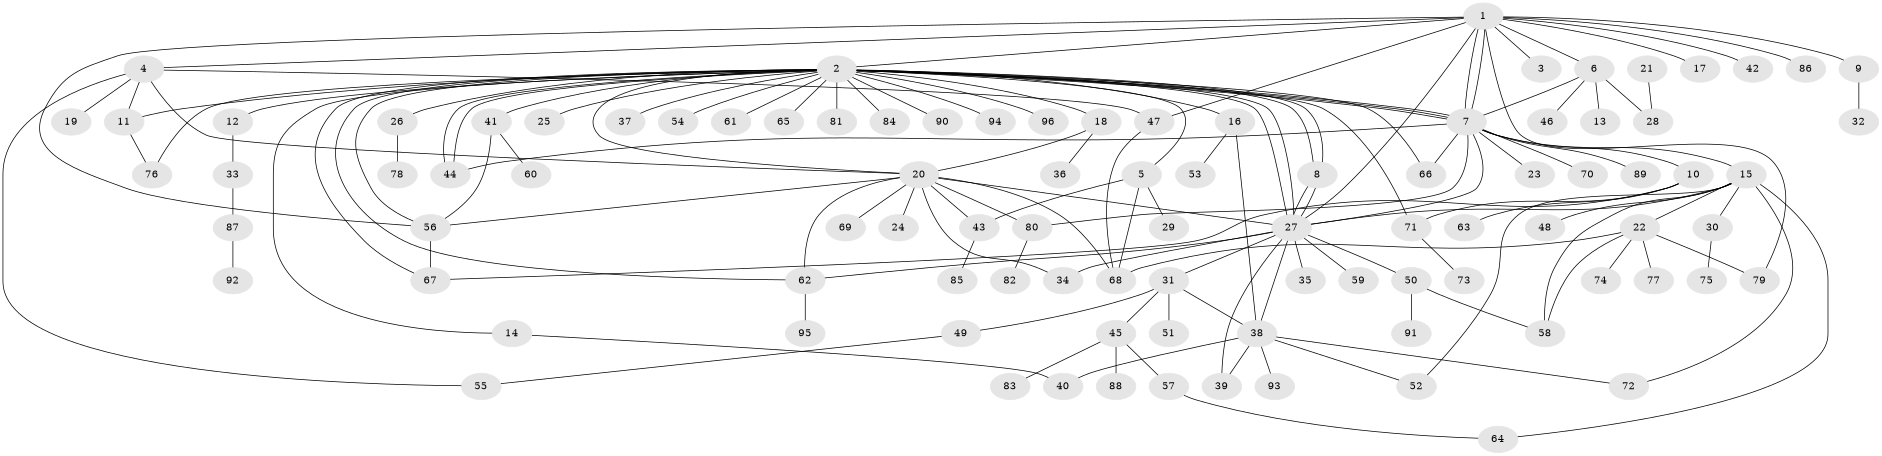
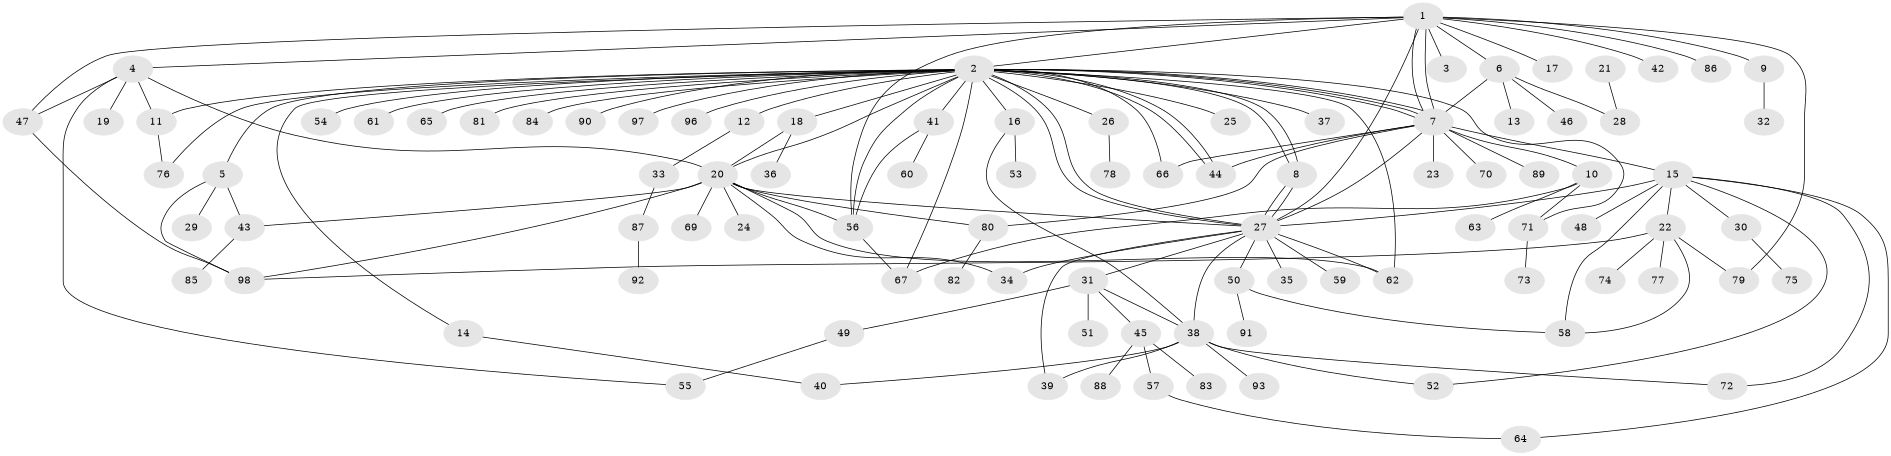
(996, 122) -> (638, 122)
(1116, 281) -> (245, 281)
(805, 334) -> none
